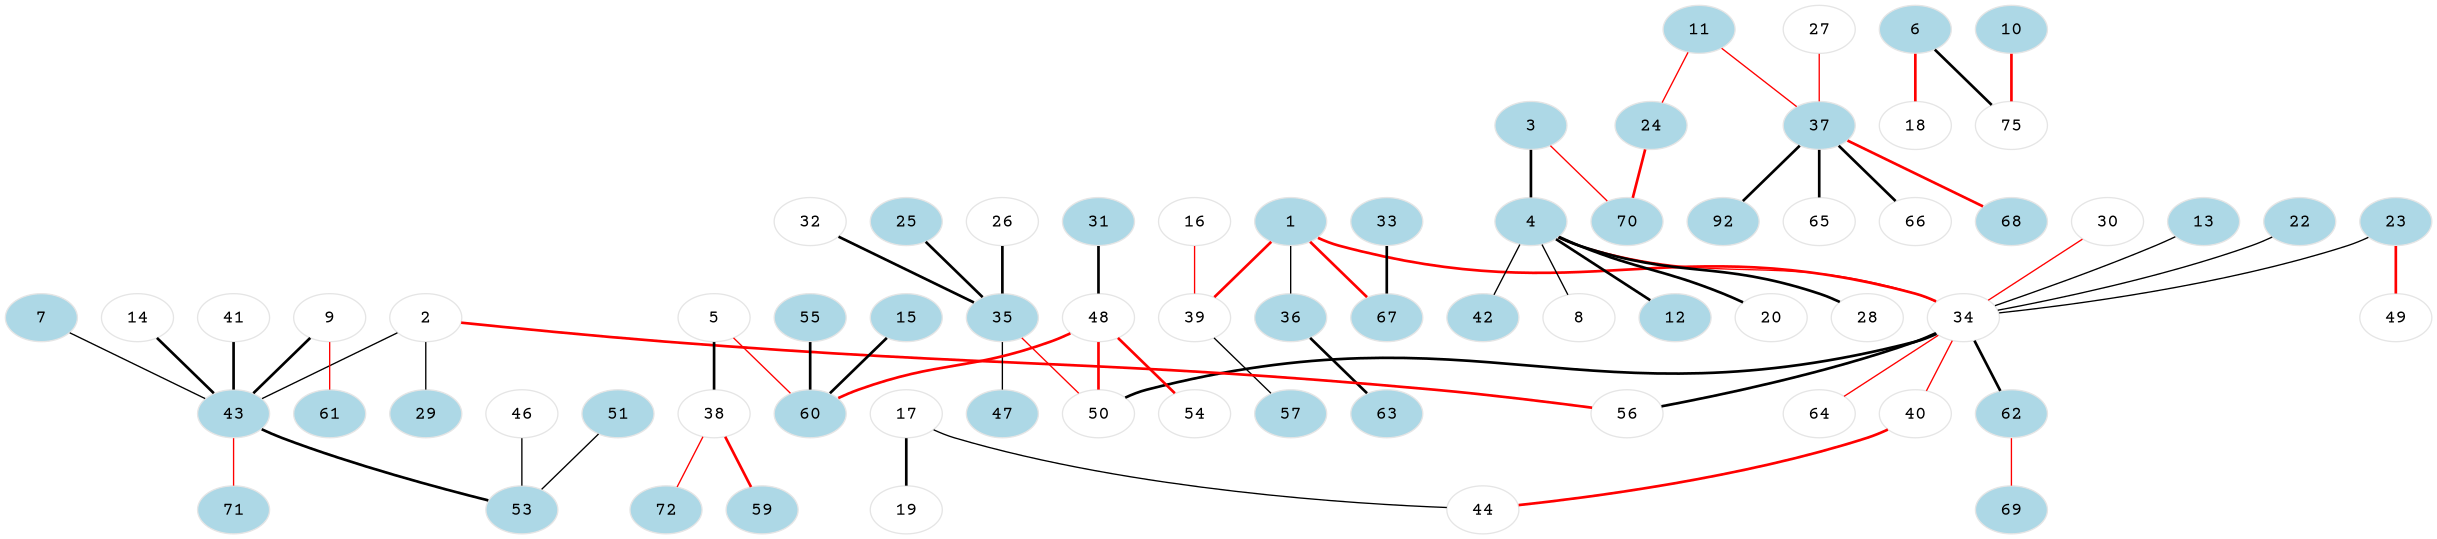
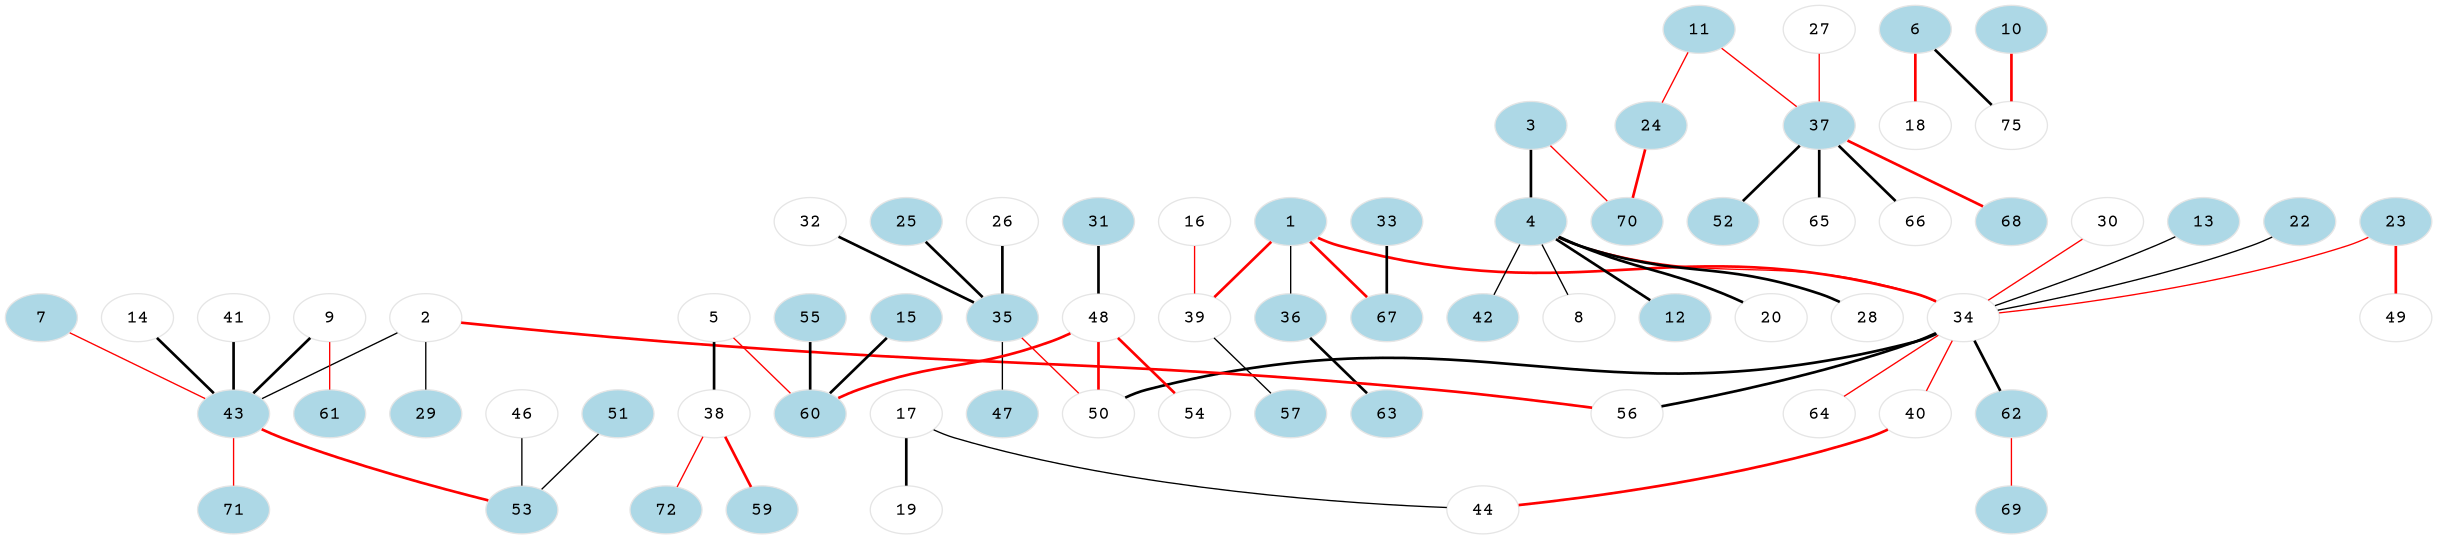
(1723, 222) -> (1723, 222)
(2186, 285) -> (2186, 285)
(137, 366) -> (137, 366)
(374, 469) -> (374, 469)
